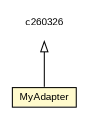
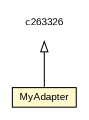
(44, 23) -> (44, 23)
